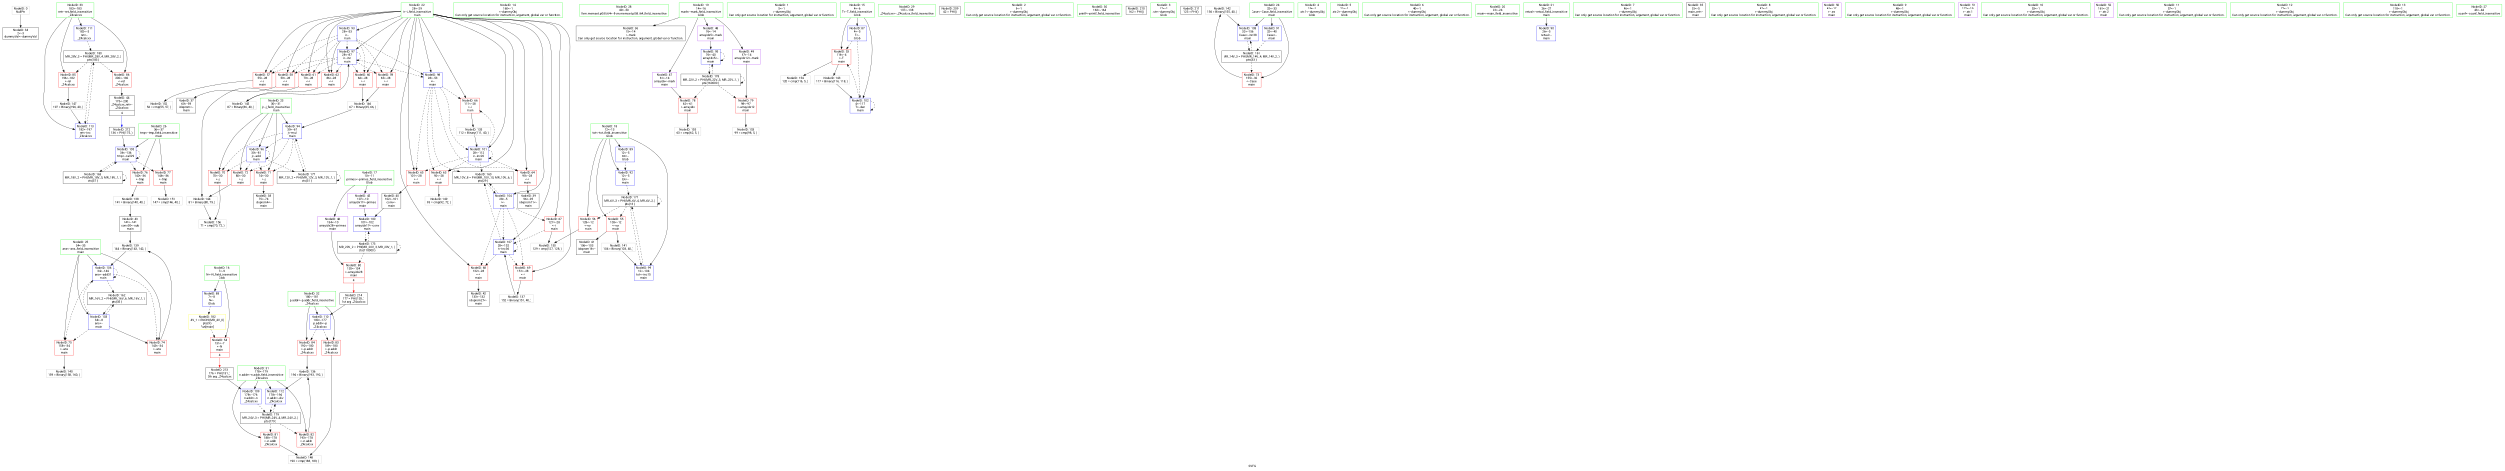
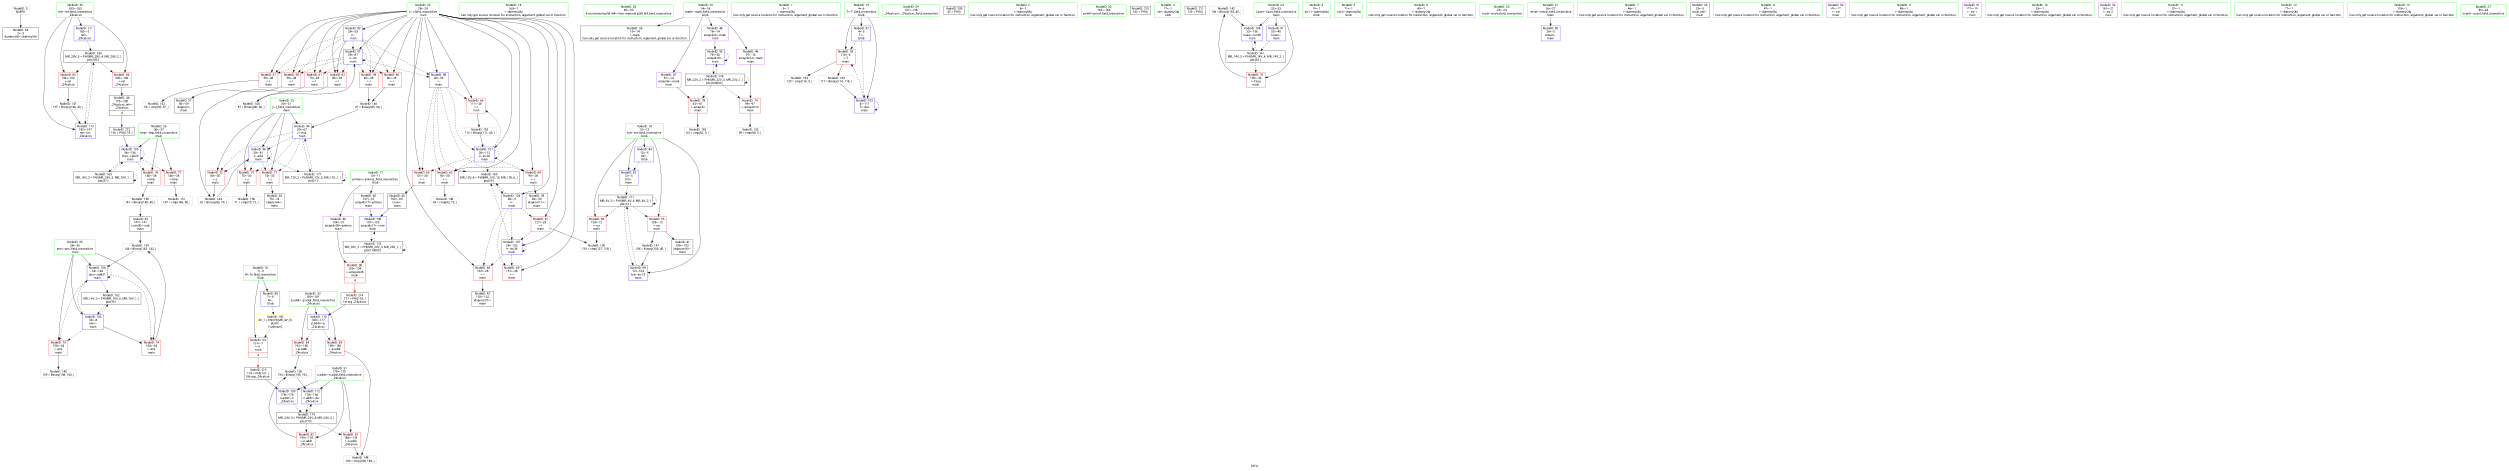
(207, 211) -> (231, 177)
(516, 299) -> none
